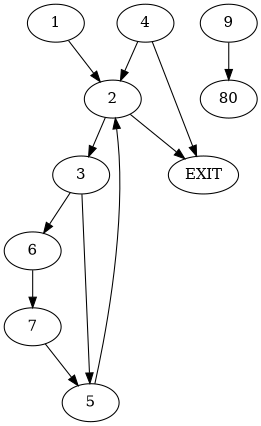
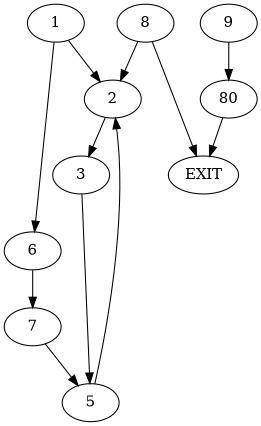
(145, 23) -> (145, 23)
(153, 133) -> (218, 132)
(60, 208) -> (45, 132)
